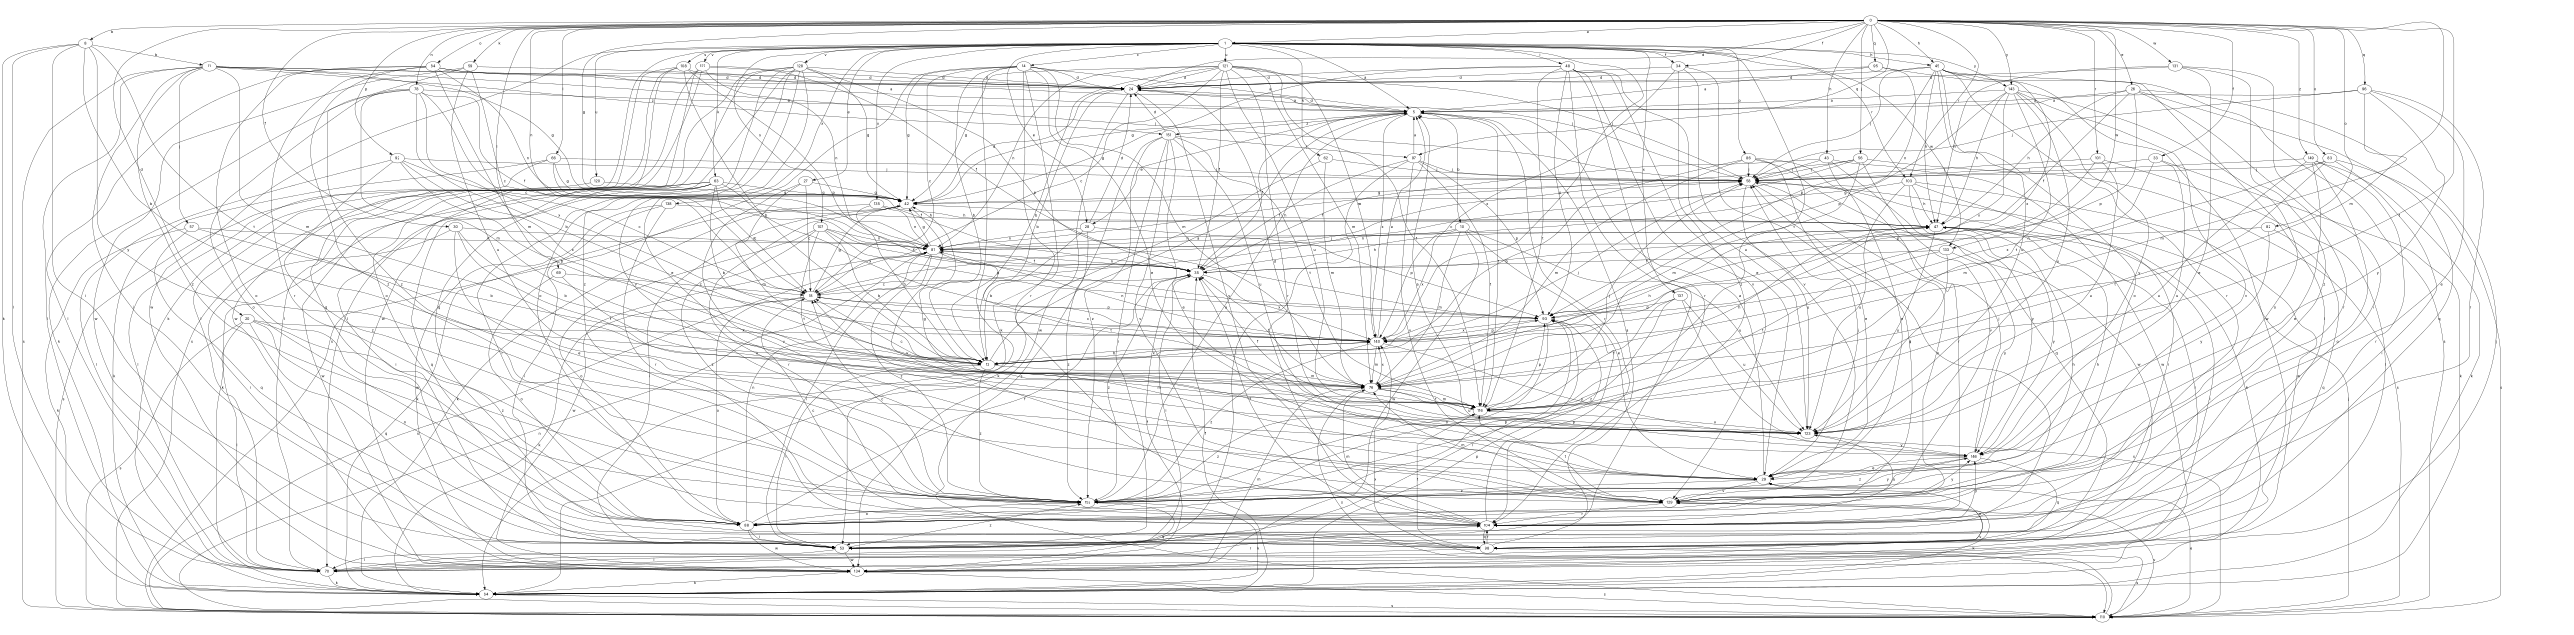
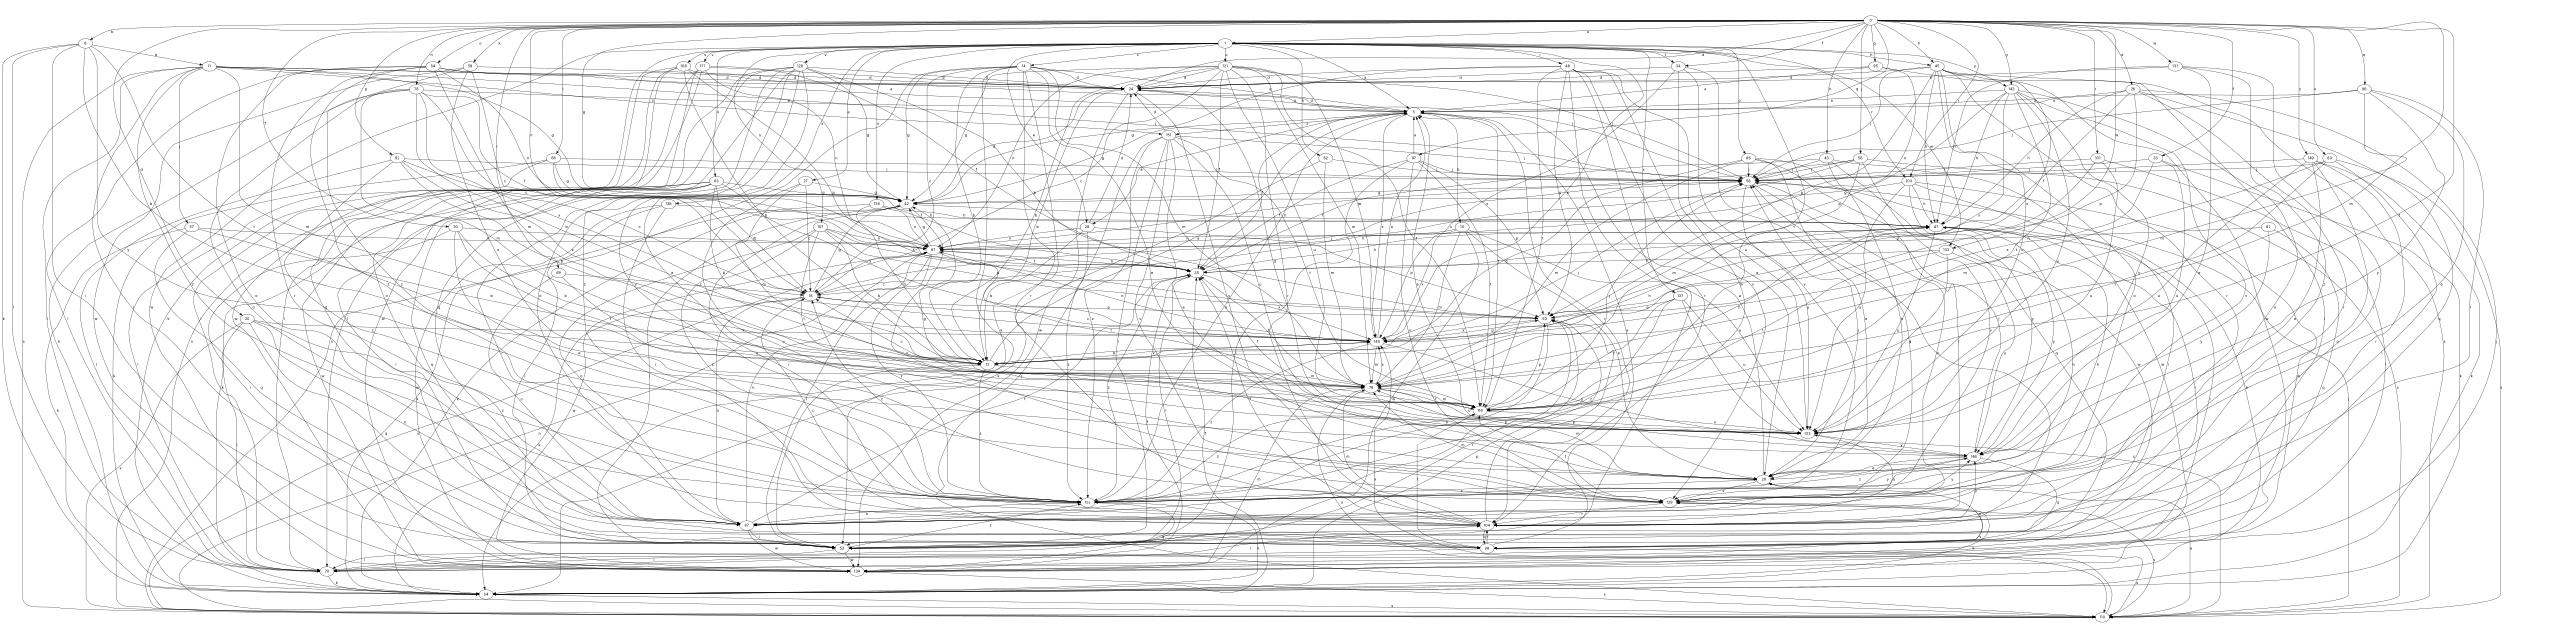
(2264, 28) -> none
(1290, 147) -> (1443, 155)
(597, 181) -> none
(1741, 284) -> (1741, 284)
(1274, 421) -> (1571, 436)
(747, 526) -> (747, 526)
(673, 583) -> none
